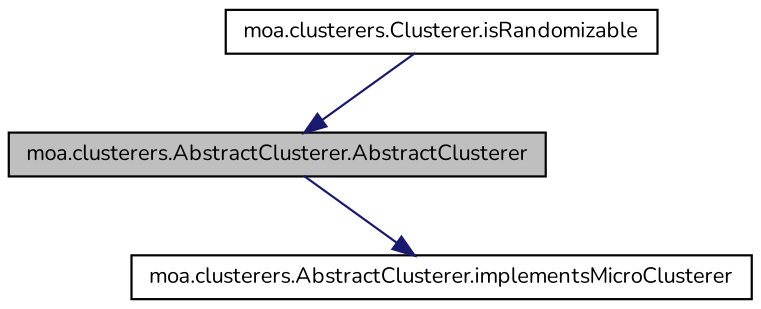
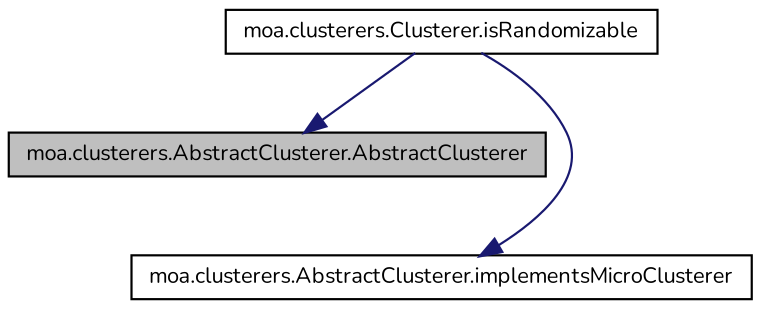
(350, 209) -> (570, 145)
